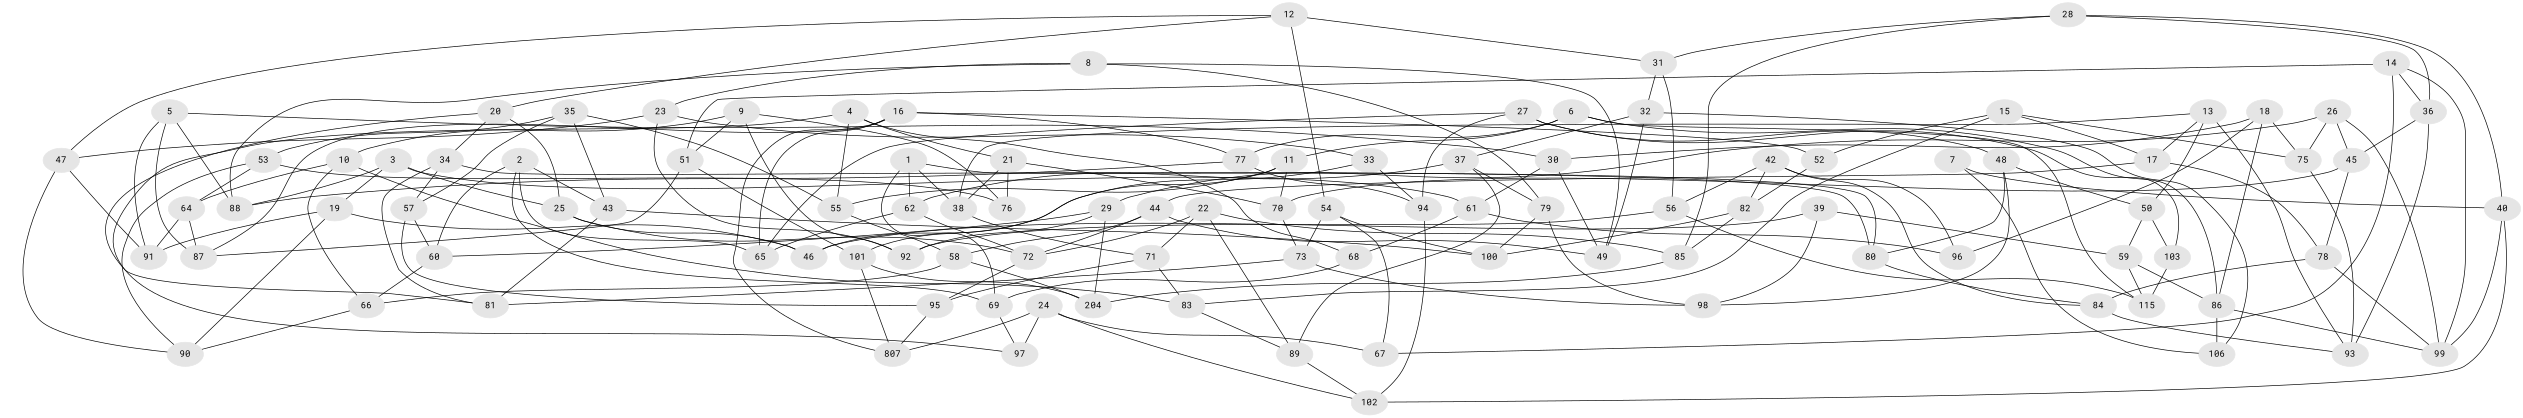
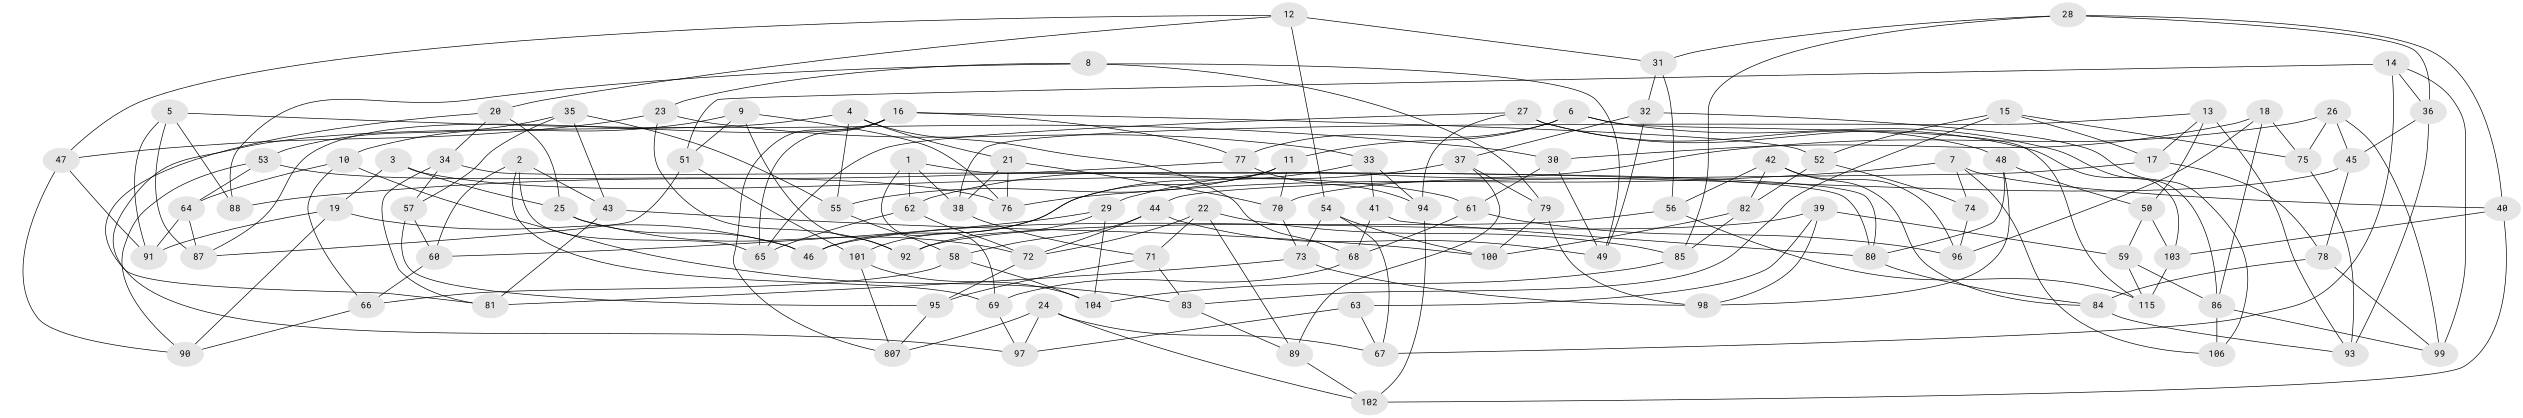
none -> (1480, 182)
(323, 187) -> none
none -> (1375, 209)
none -> (1970, 209)
(2488, 288) -> (2337, 233)
(1093, 306) -> (1093, 306)
none -> (1356, 306)
